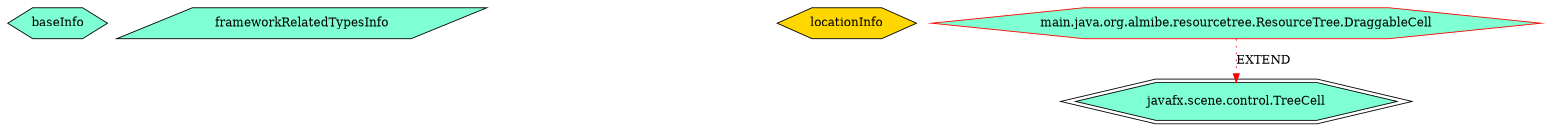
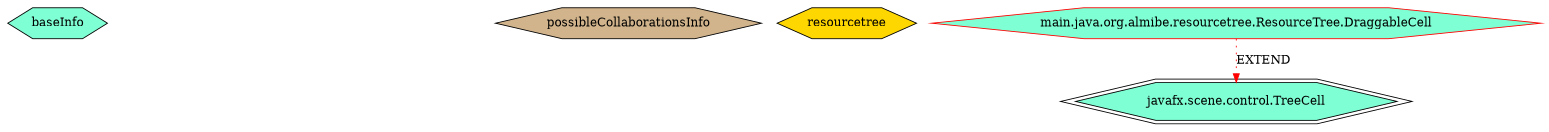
(302, 23) -> none
none -> (628, 23)
(847, 23) -> (847, 23)
